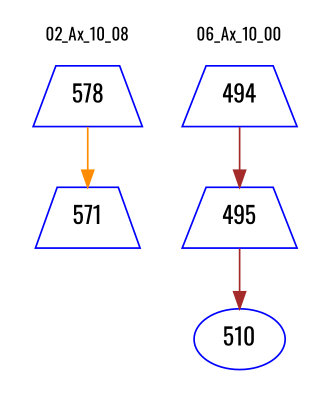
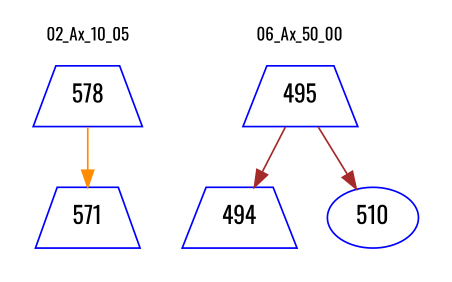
(88, 36) -> (88, 36)
(240, 36) -> (300, 36)
(240, 149) -> (274, 149)
